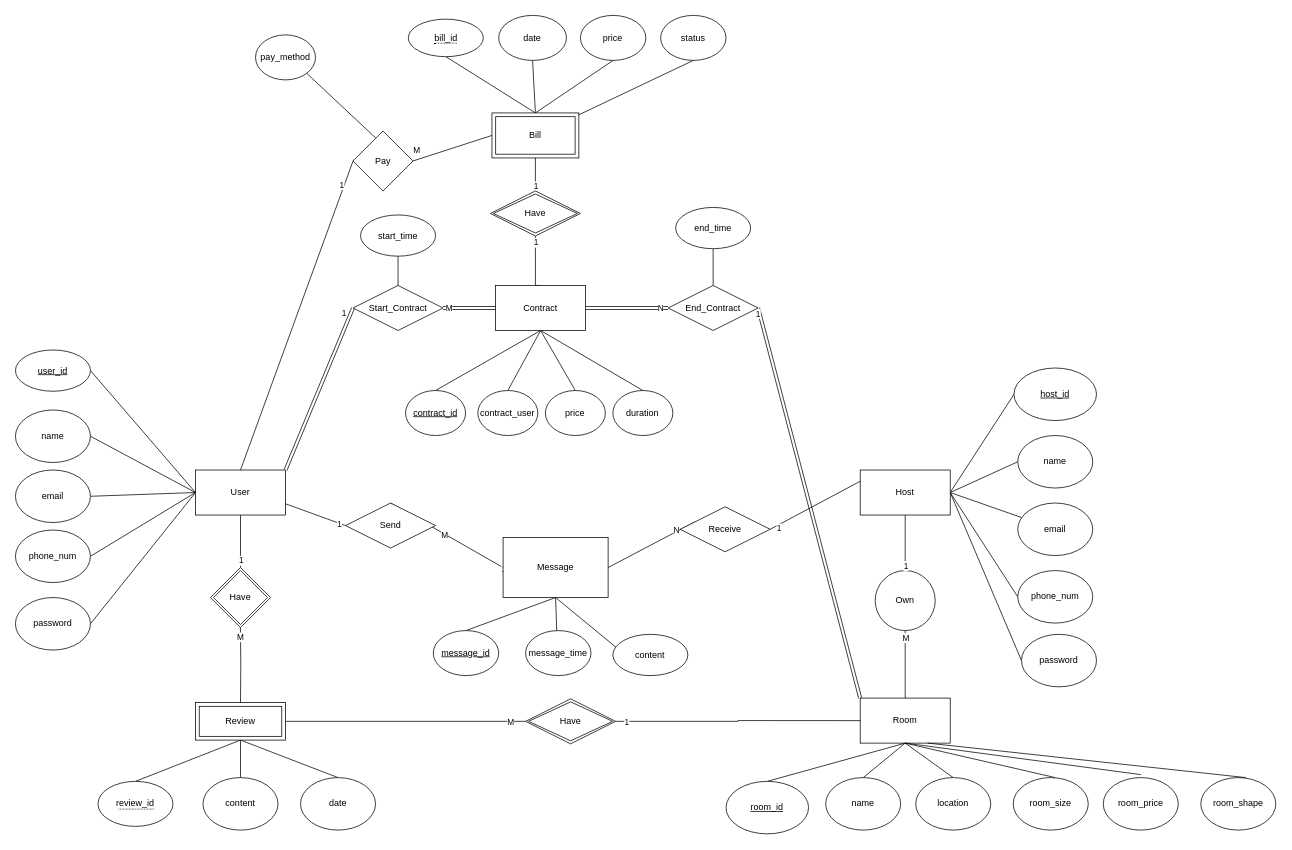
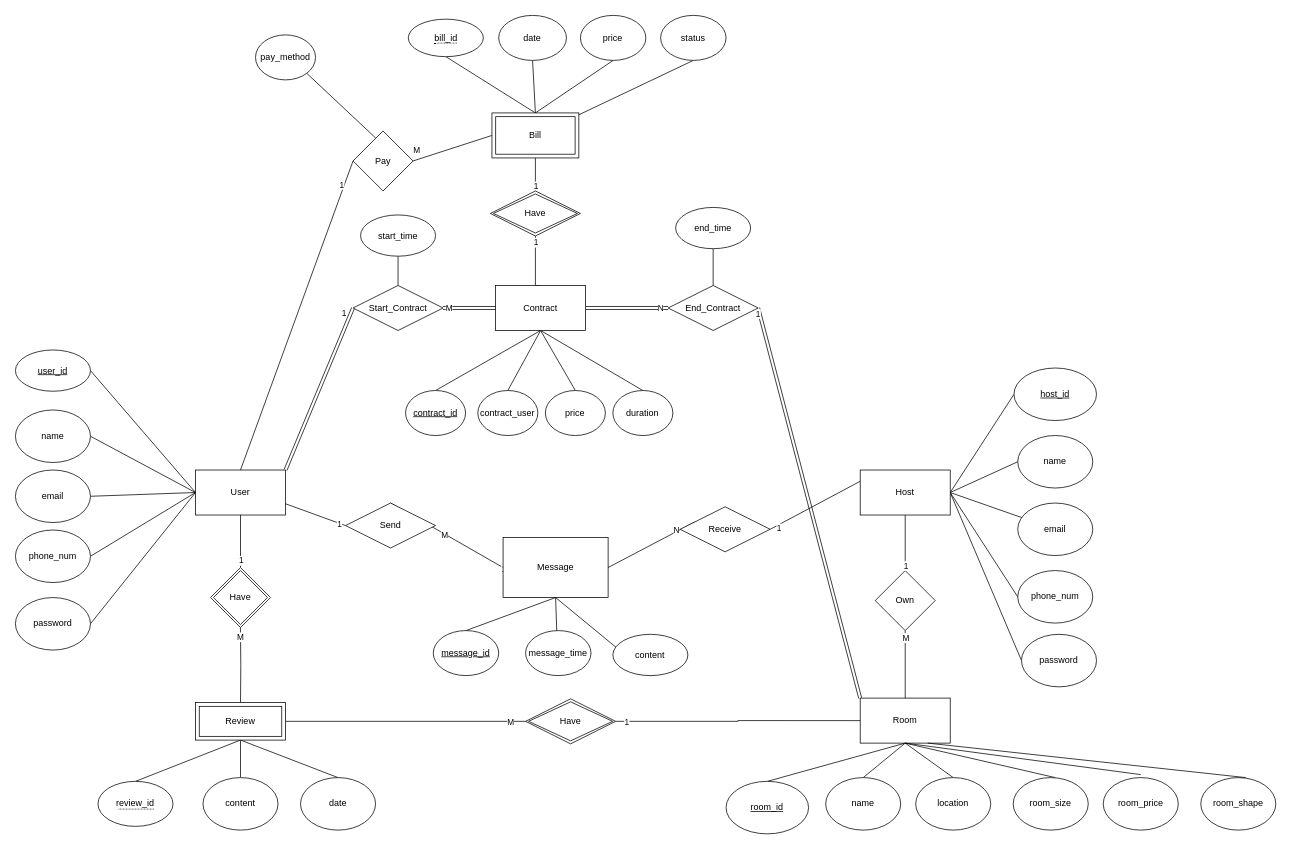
(905, 600) -> (905, 600)
